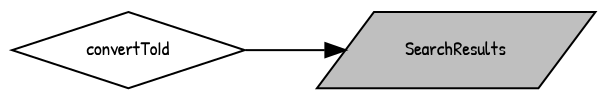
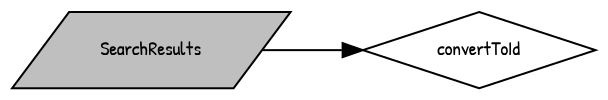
(285, 50) -> (302, 50)
